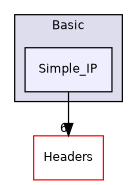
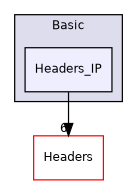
(69, 70) -> (69, 70)
